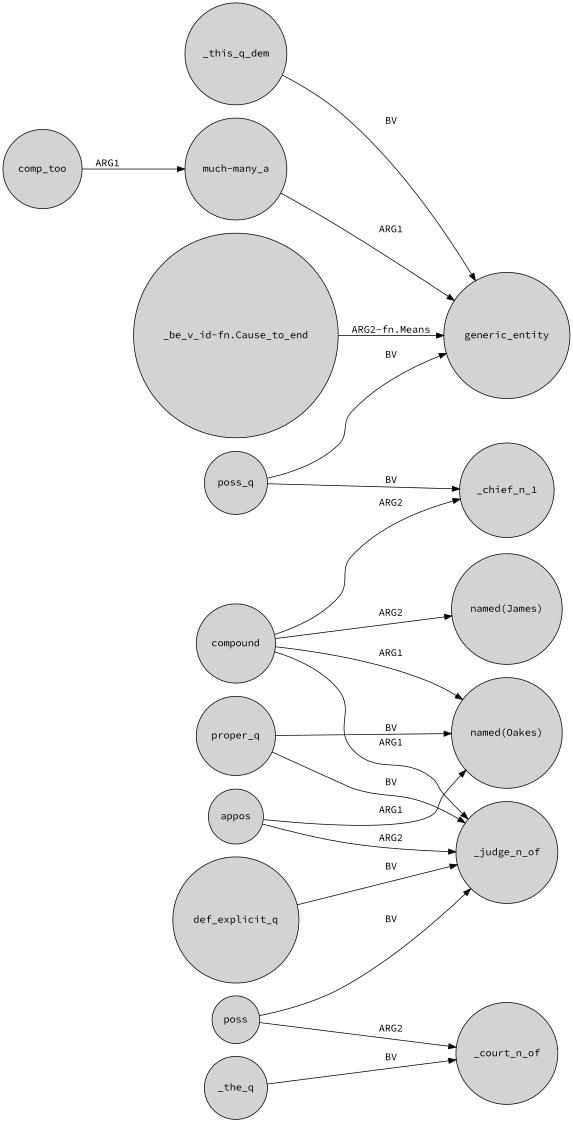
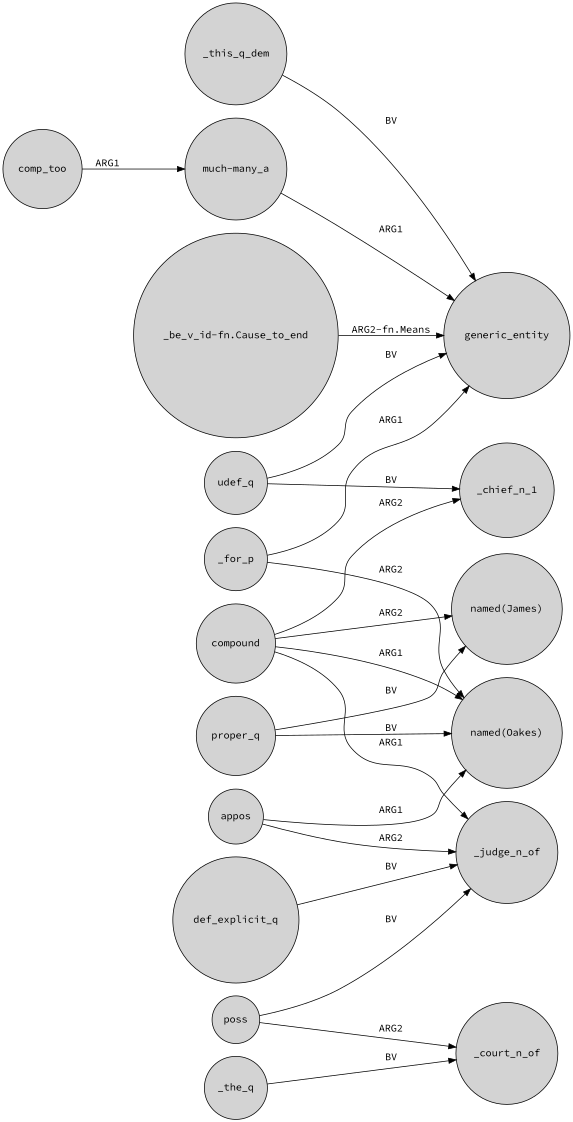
(236, 483) -> (236, 483)
none -> (236, 559)
(364, 791) -> (380, 711)
